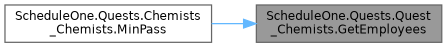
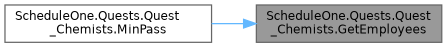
(108, 24) -> (108, 24)
